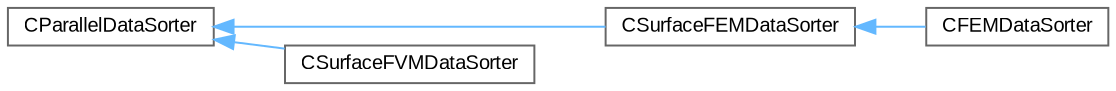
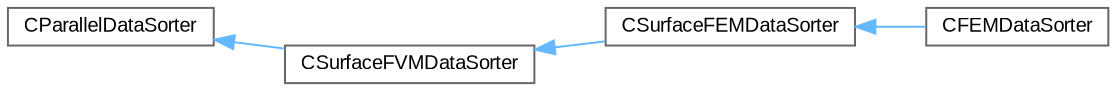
(420, 27) -> (580, 44)
